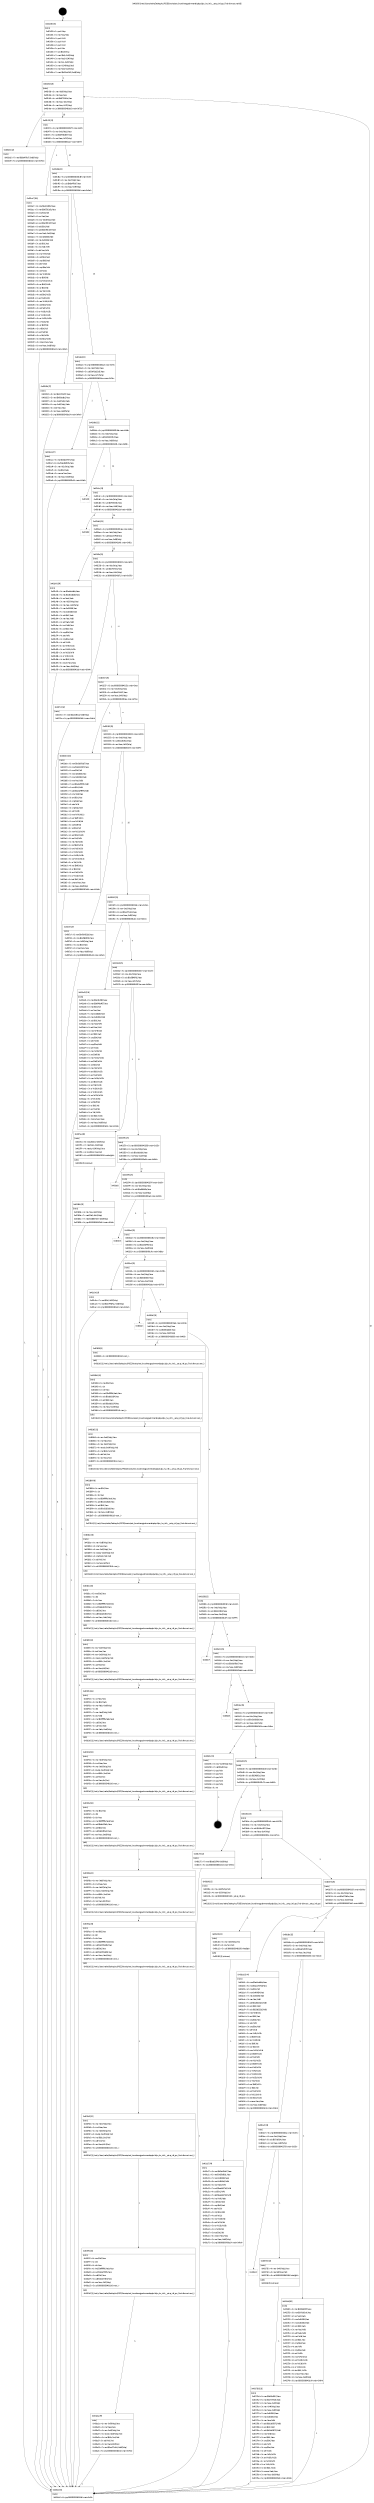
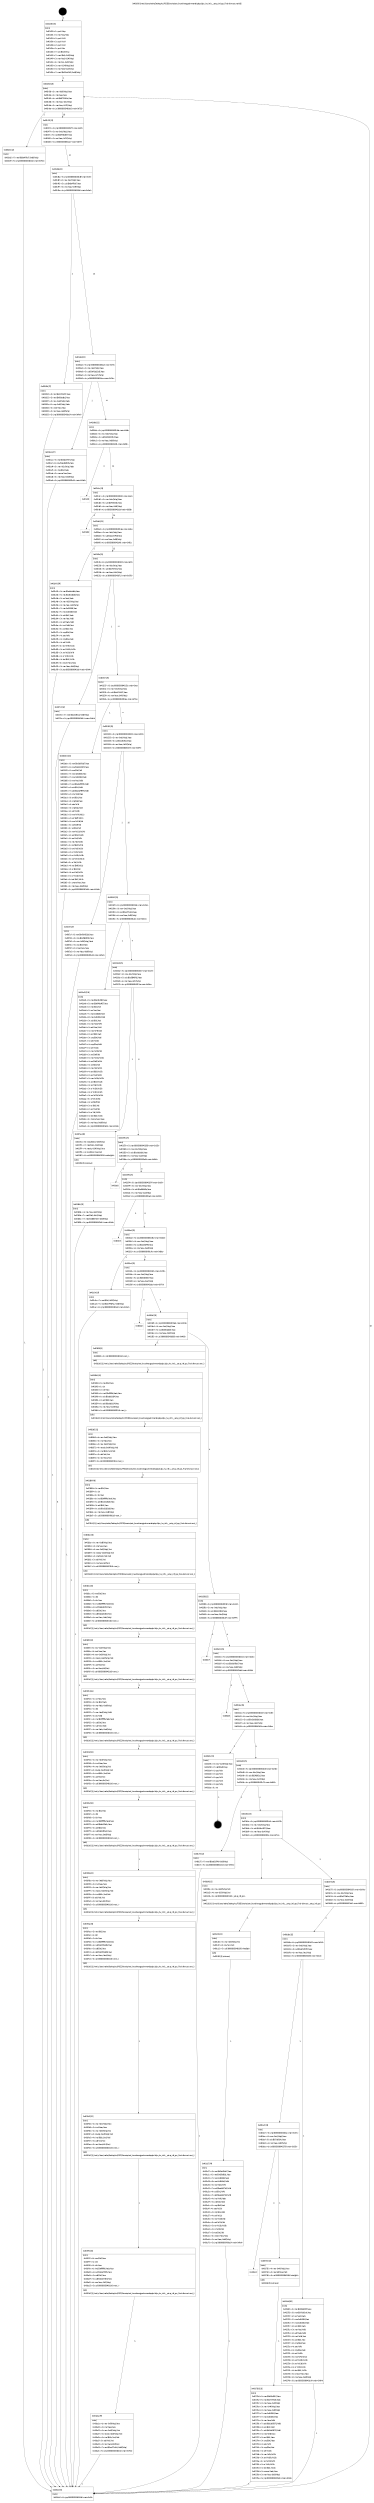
(47, 274) -> none
(258, 2042) -> none
